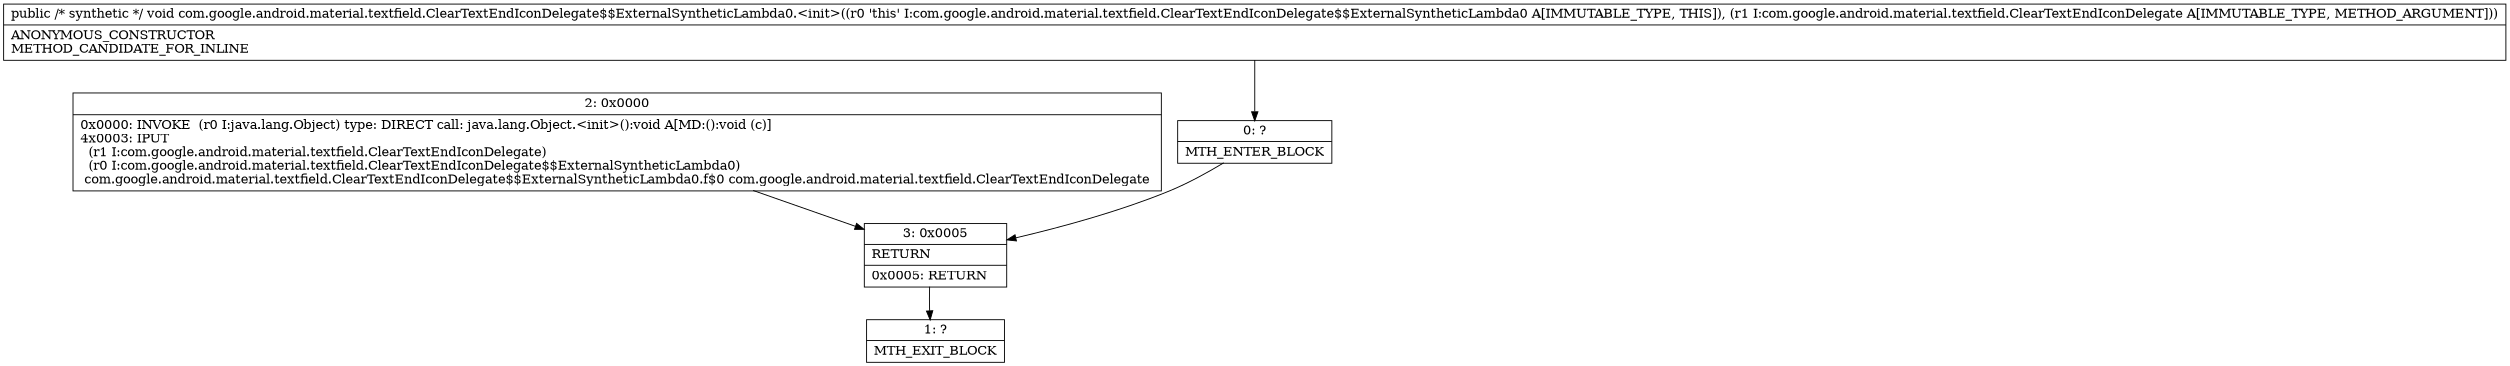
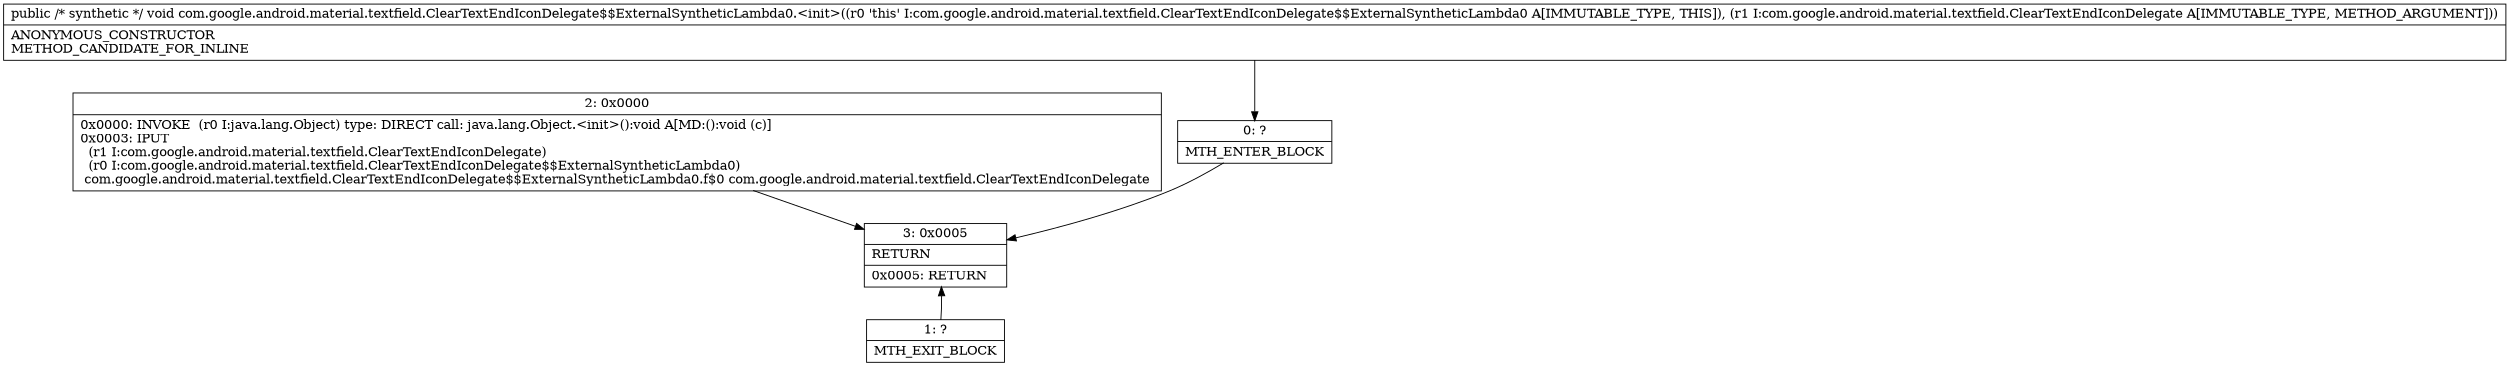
(129, 139) -> (129, 139)
(929, 299) -> (941, 308)
